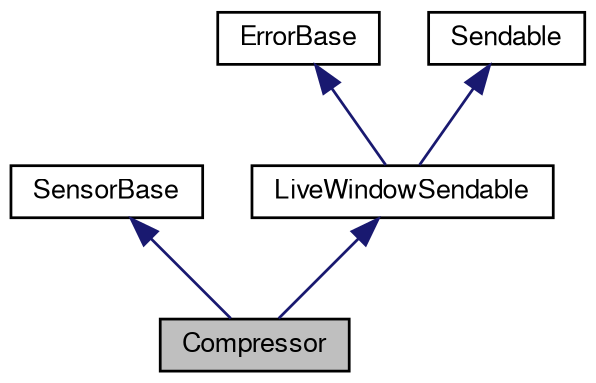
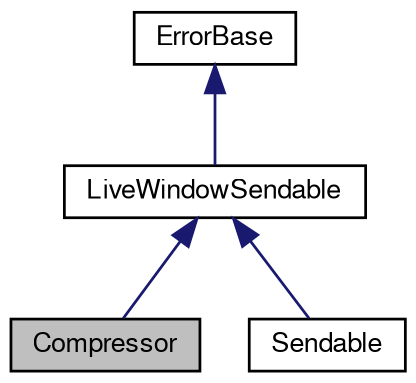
(447, 127) -> (280, 280)
(107, 192) -> none
